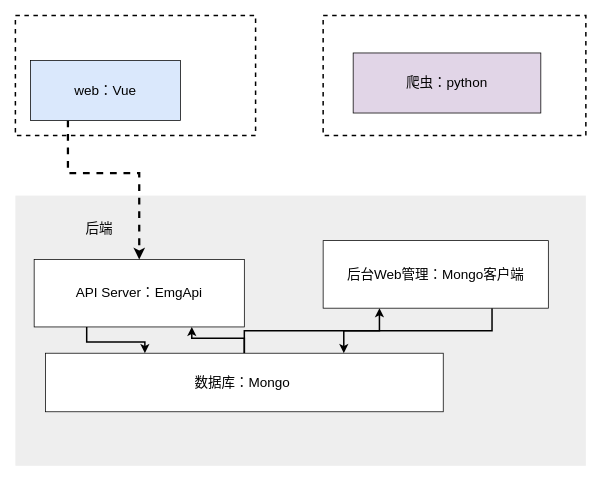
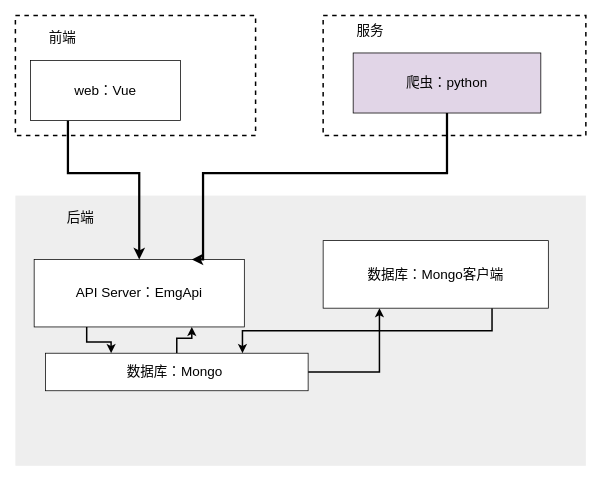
none -> (370, 30)
none -> (63, 38)
(105, 90) -> (105, 90)
(118, 173) -> (118, 173)
none -> (310, 173)
(99, 229) -> (81, 218)
(435, 274) -> (435, 274)
(244, 382) -> (177, 372)
